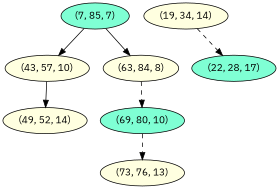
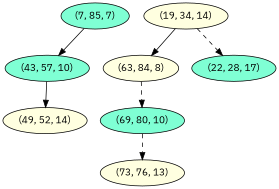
(115, 39) -> (166, 39)
(47, 68) -> (47, 68)
